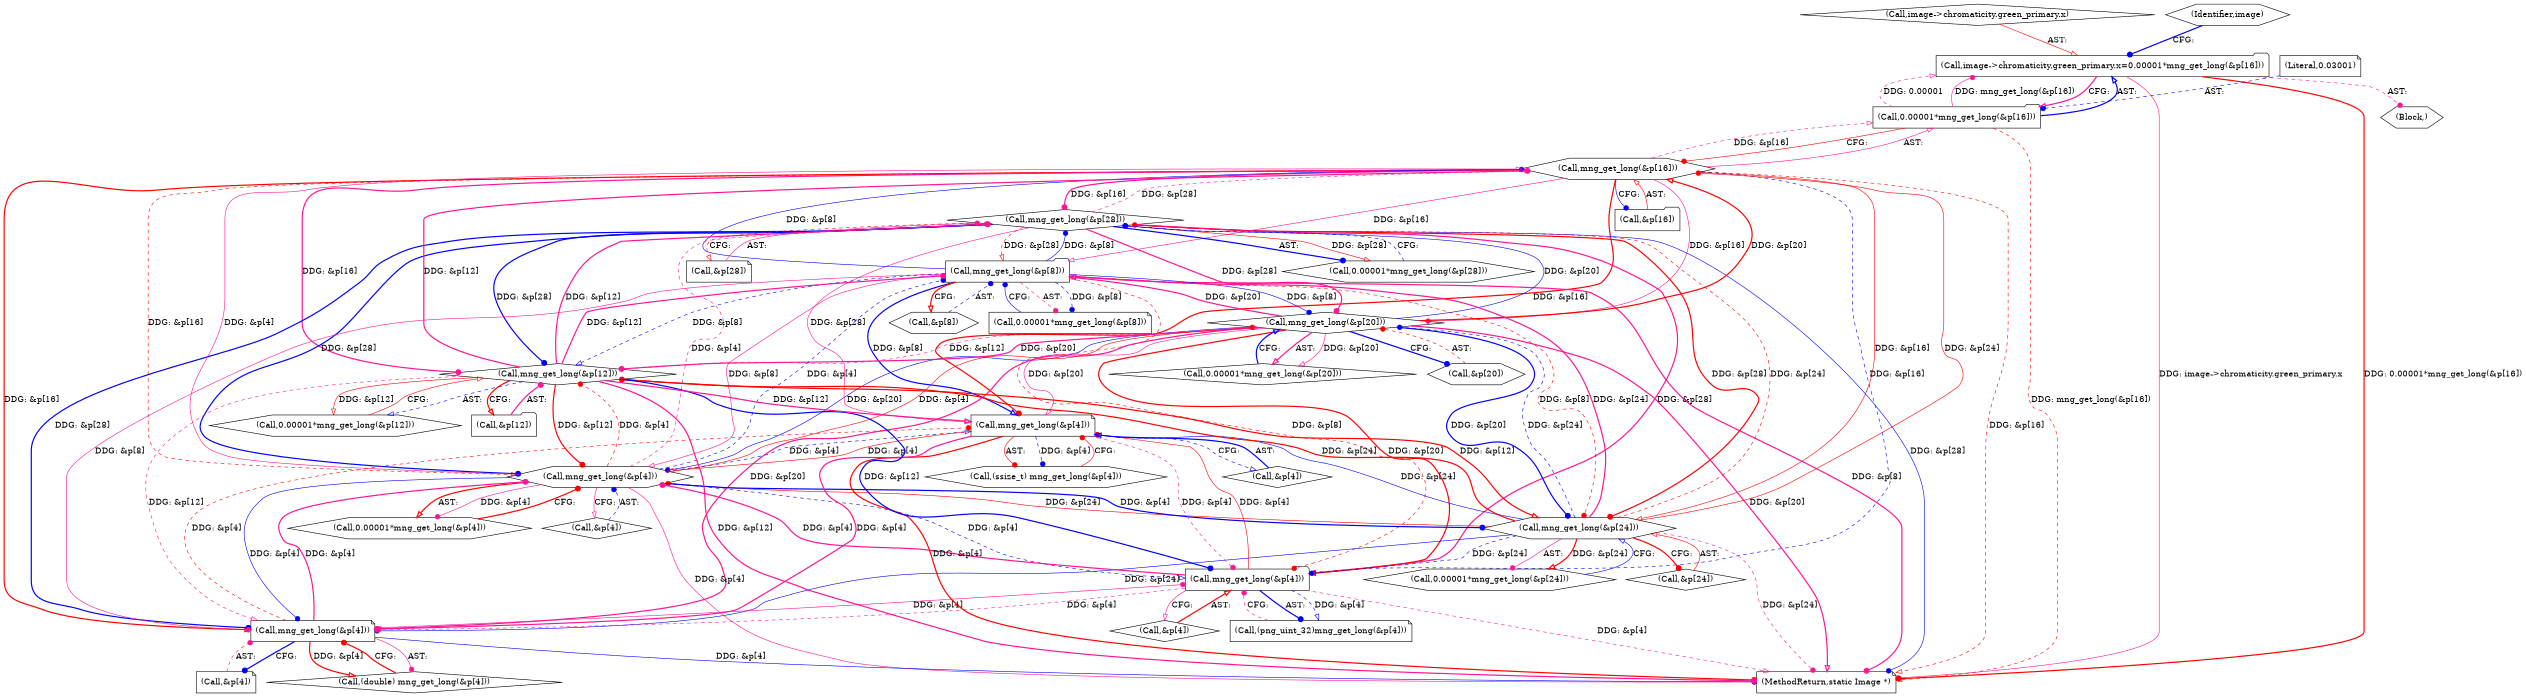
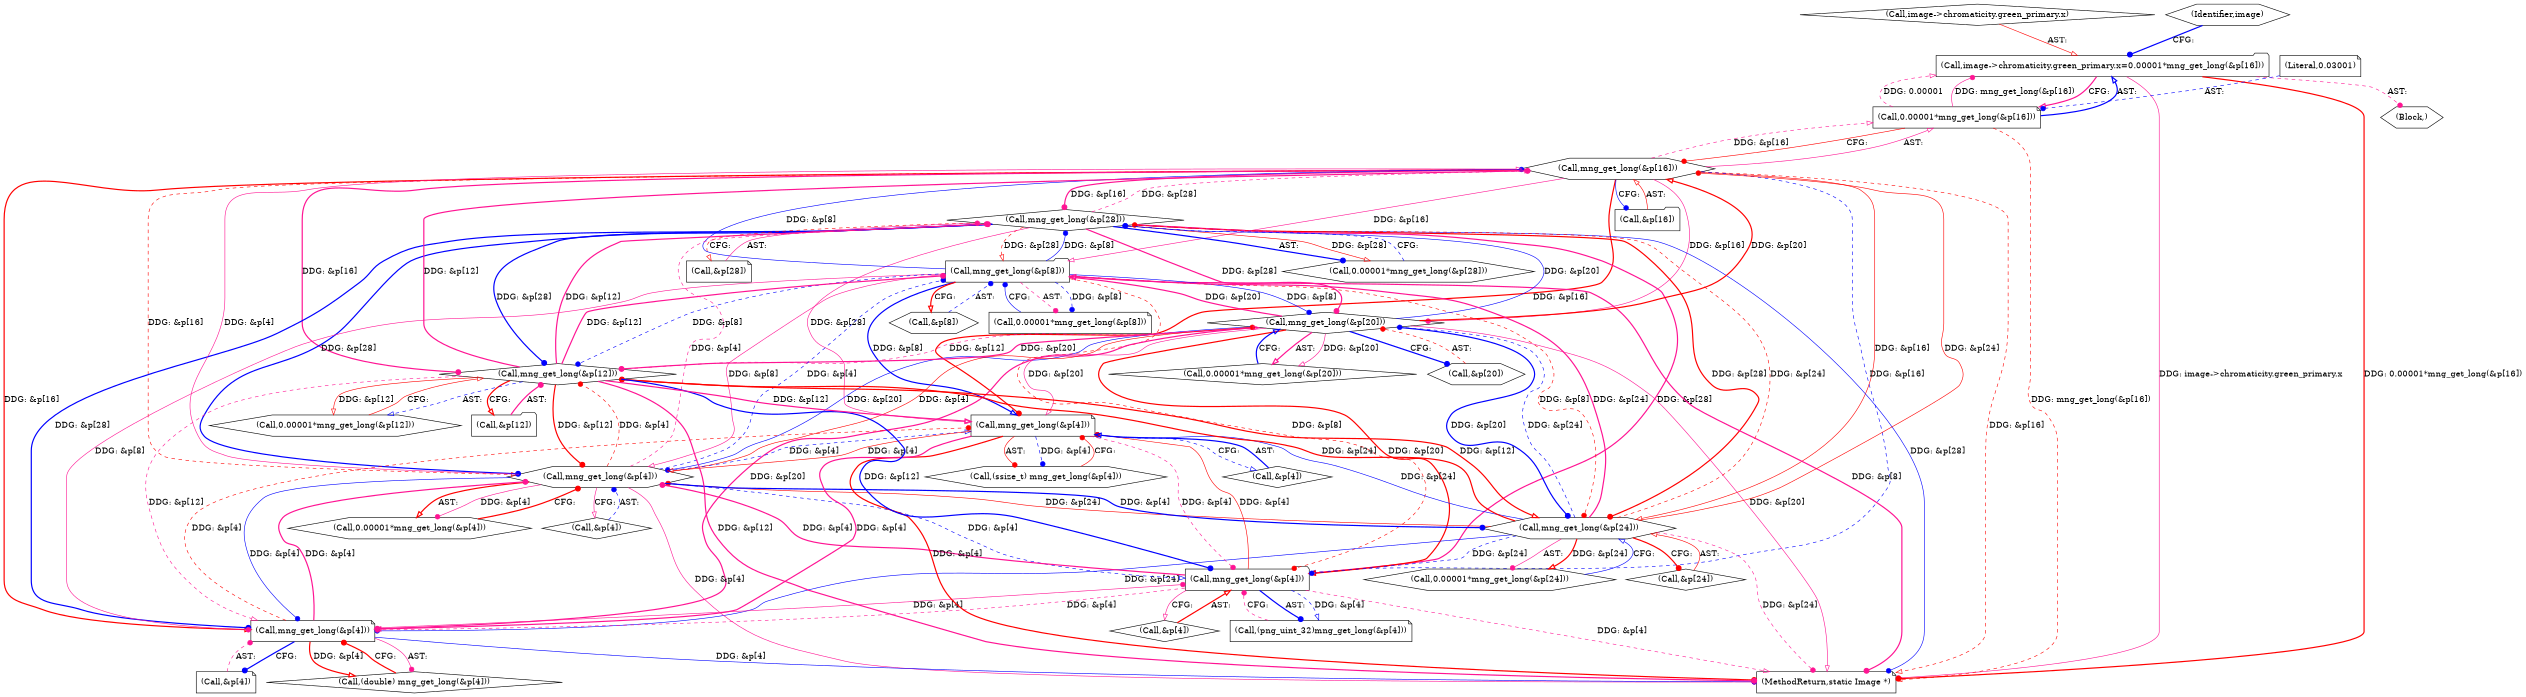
(1957, 117) -> (1957, 117)
(758, 296) -> (757, 296)
(1678, 423) -> (1678, 423)
